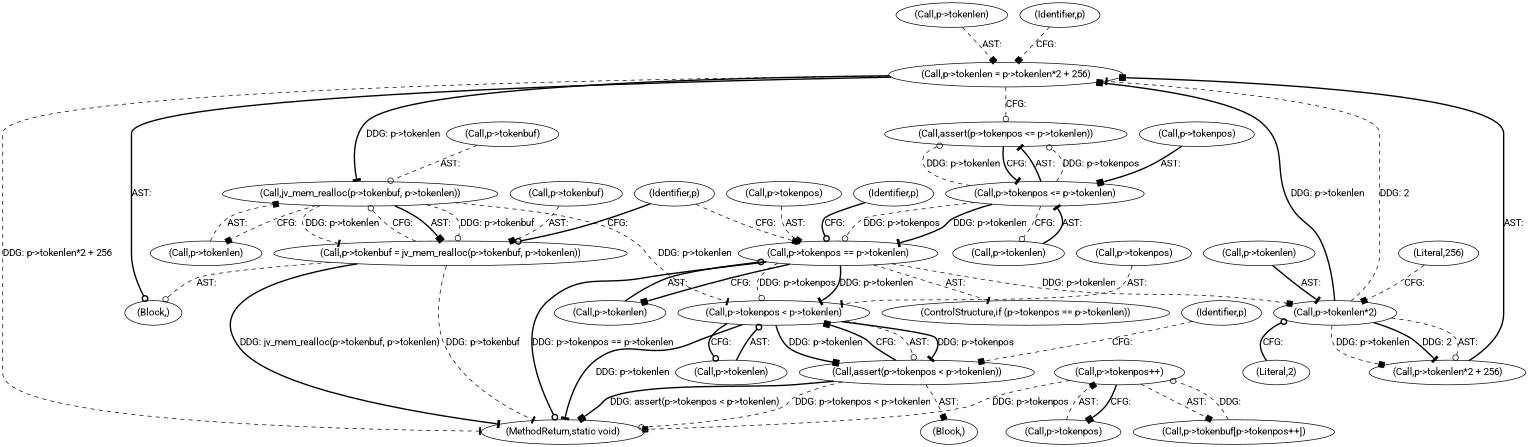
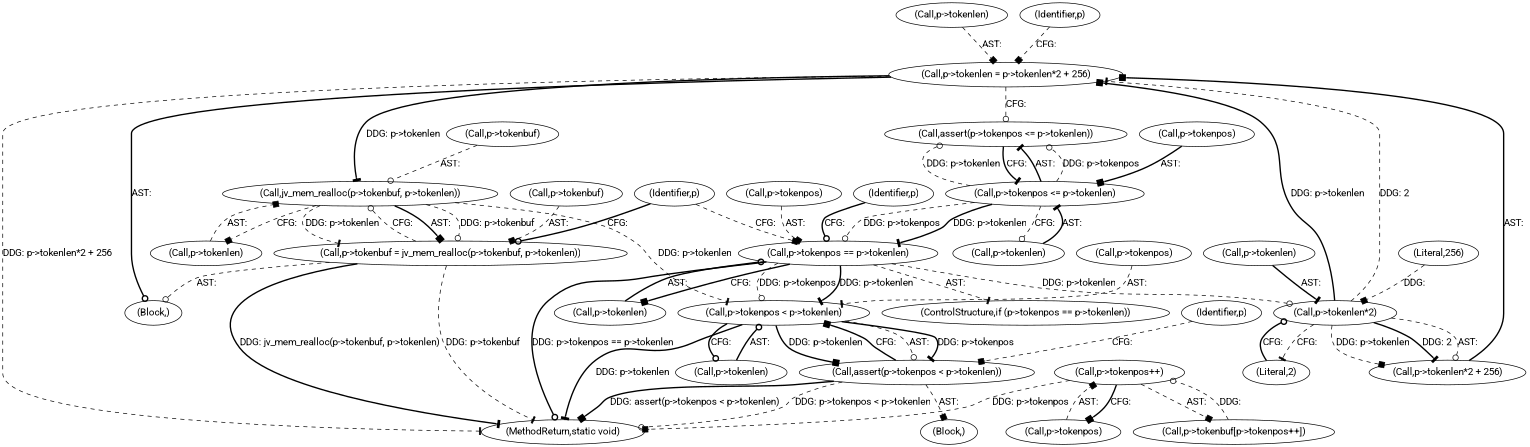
(1416, 283) -> (1416, 283)
(1079, 292) -> (1079, 292)
none -> (1296, 338)
